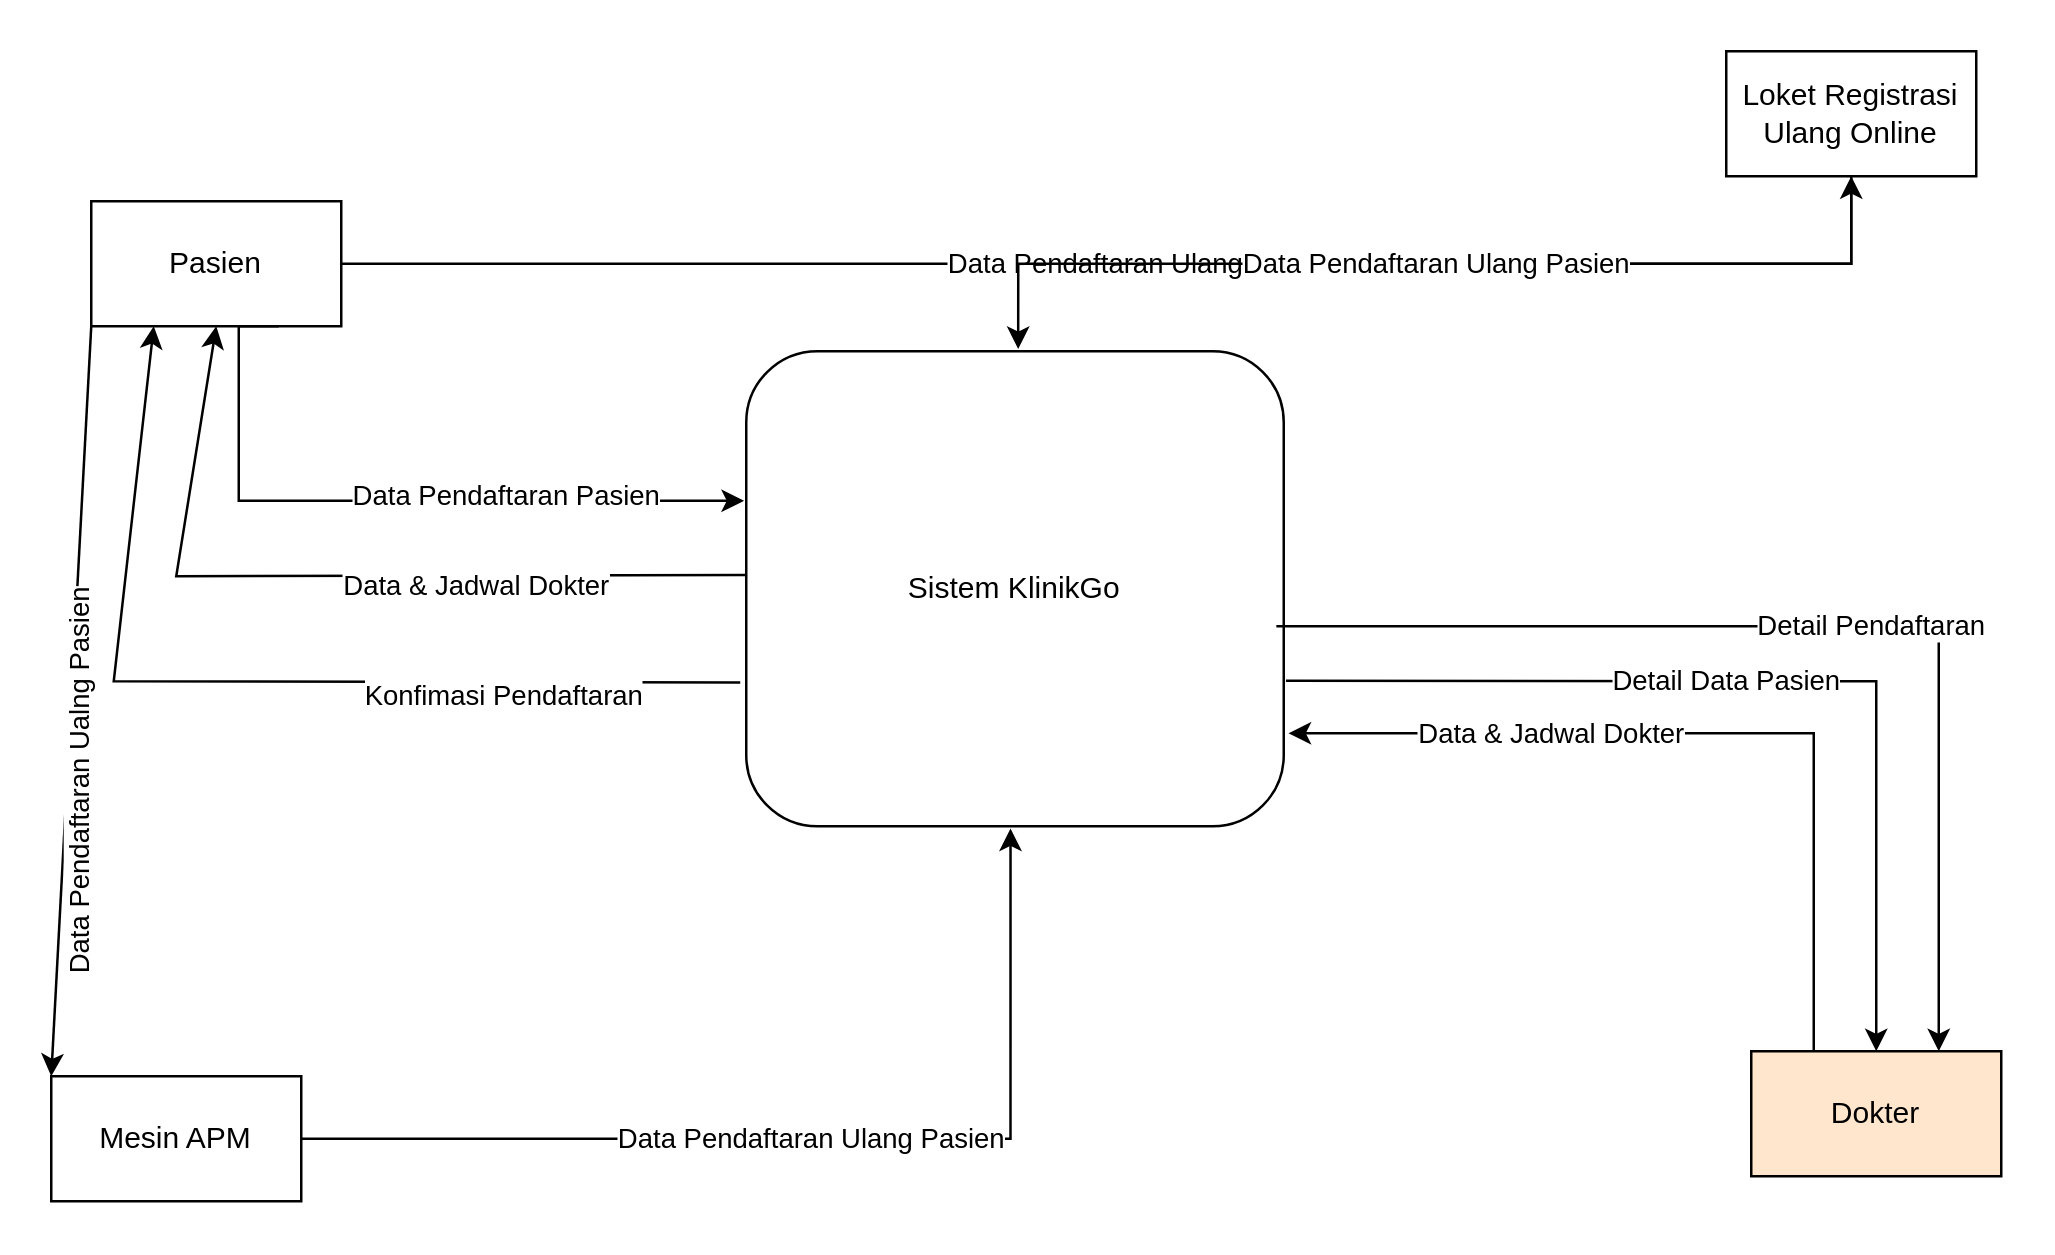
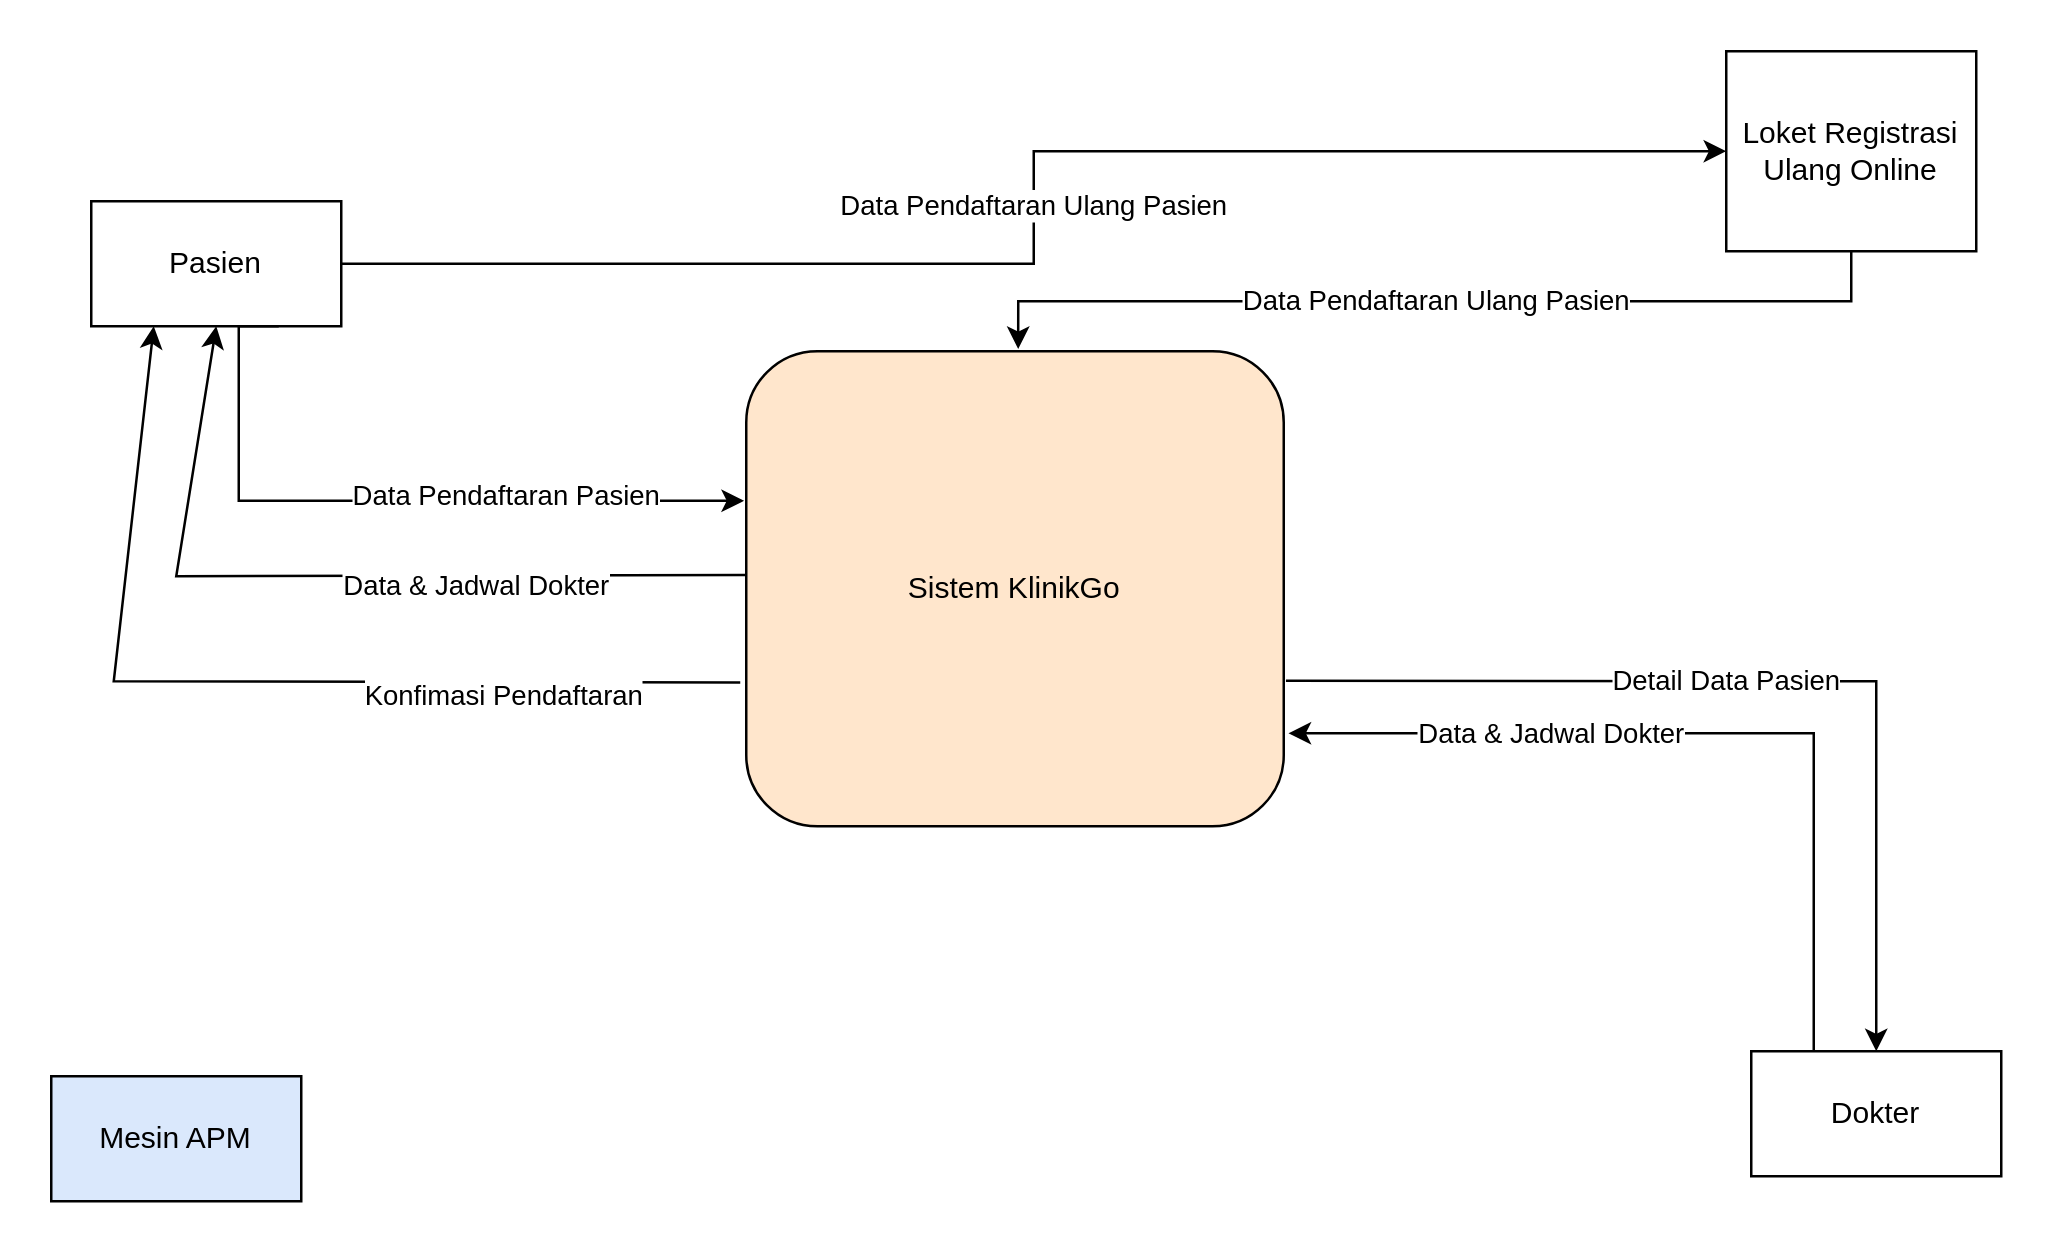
(1851, 114) -> (1851, 151)
(82, 497) -> none
(1015, 589) -> (1015, 589)
(1939, 778) -> none
(1011, 1037) -> none
(1876, 1114) -> (1876, 1114)
(176, 1139) -> (176, 1139)
